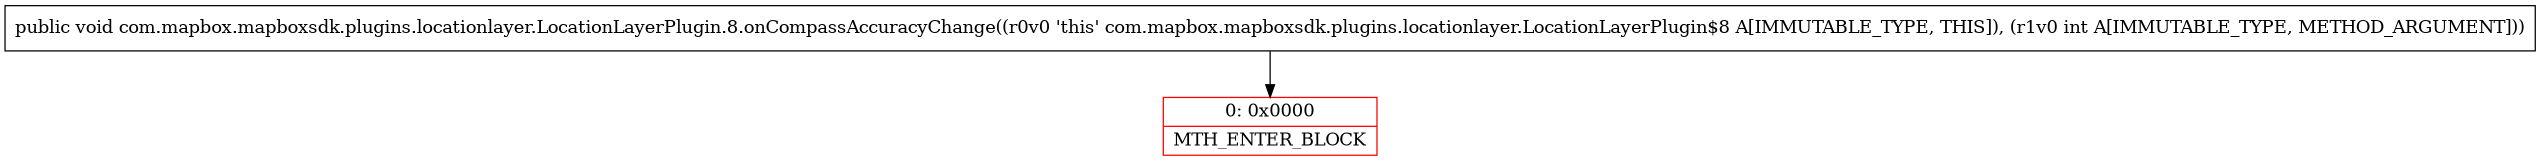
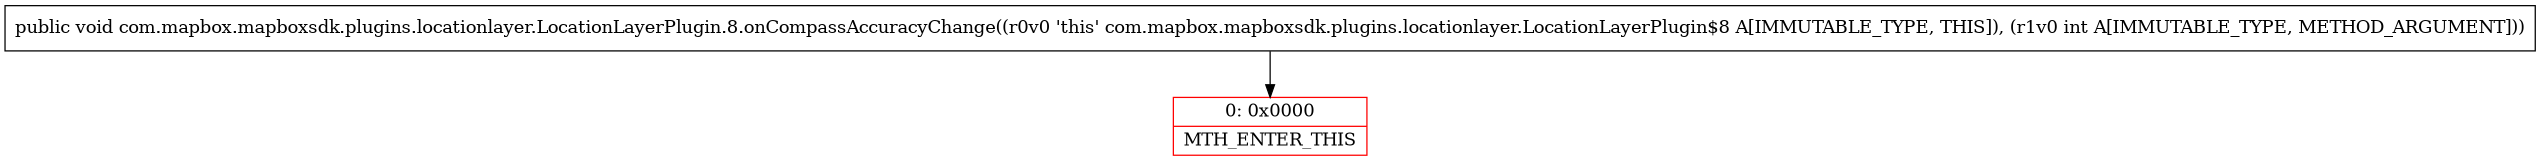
(1270, 140) -> (1270, 140)
